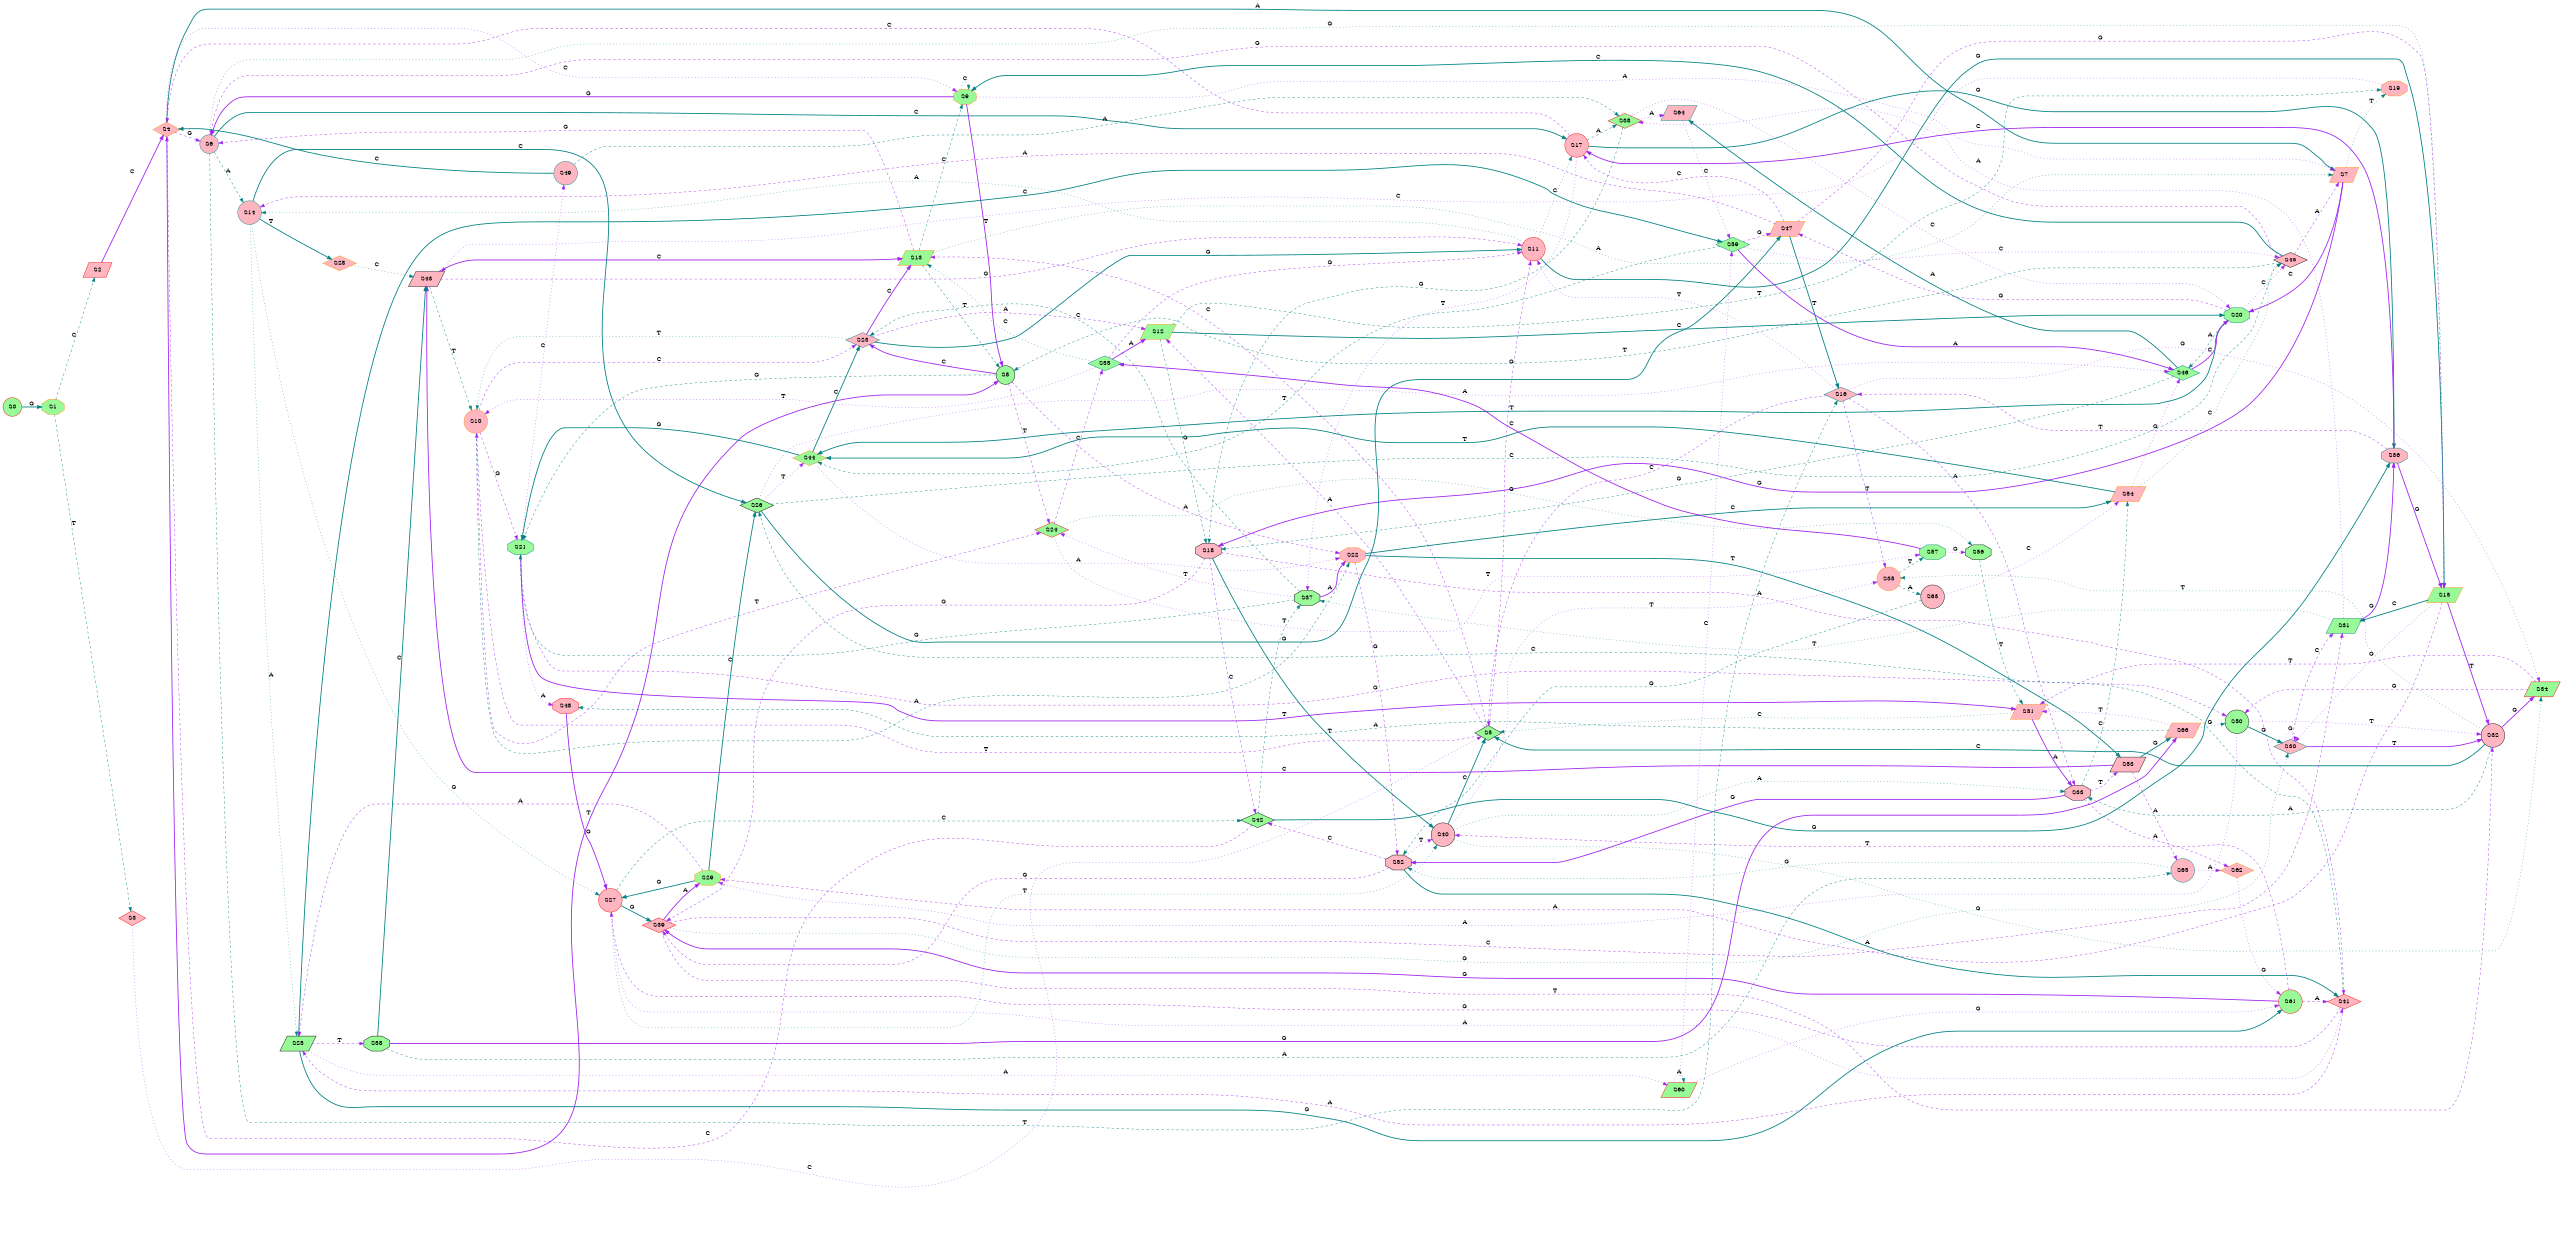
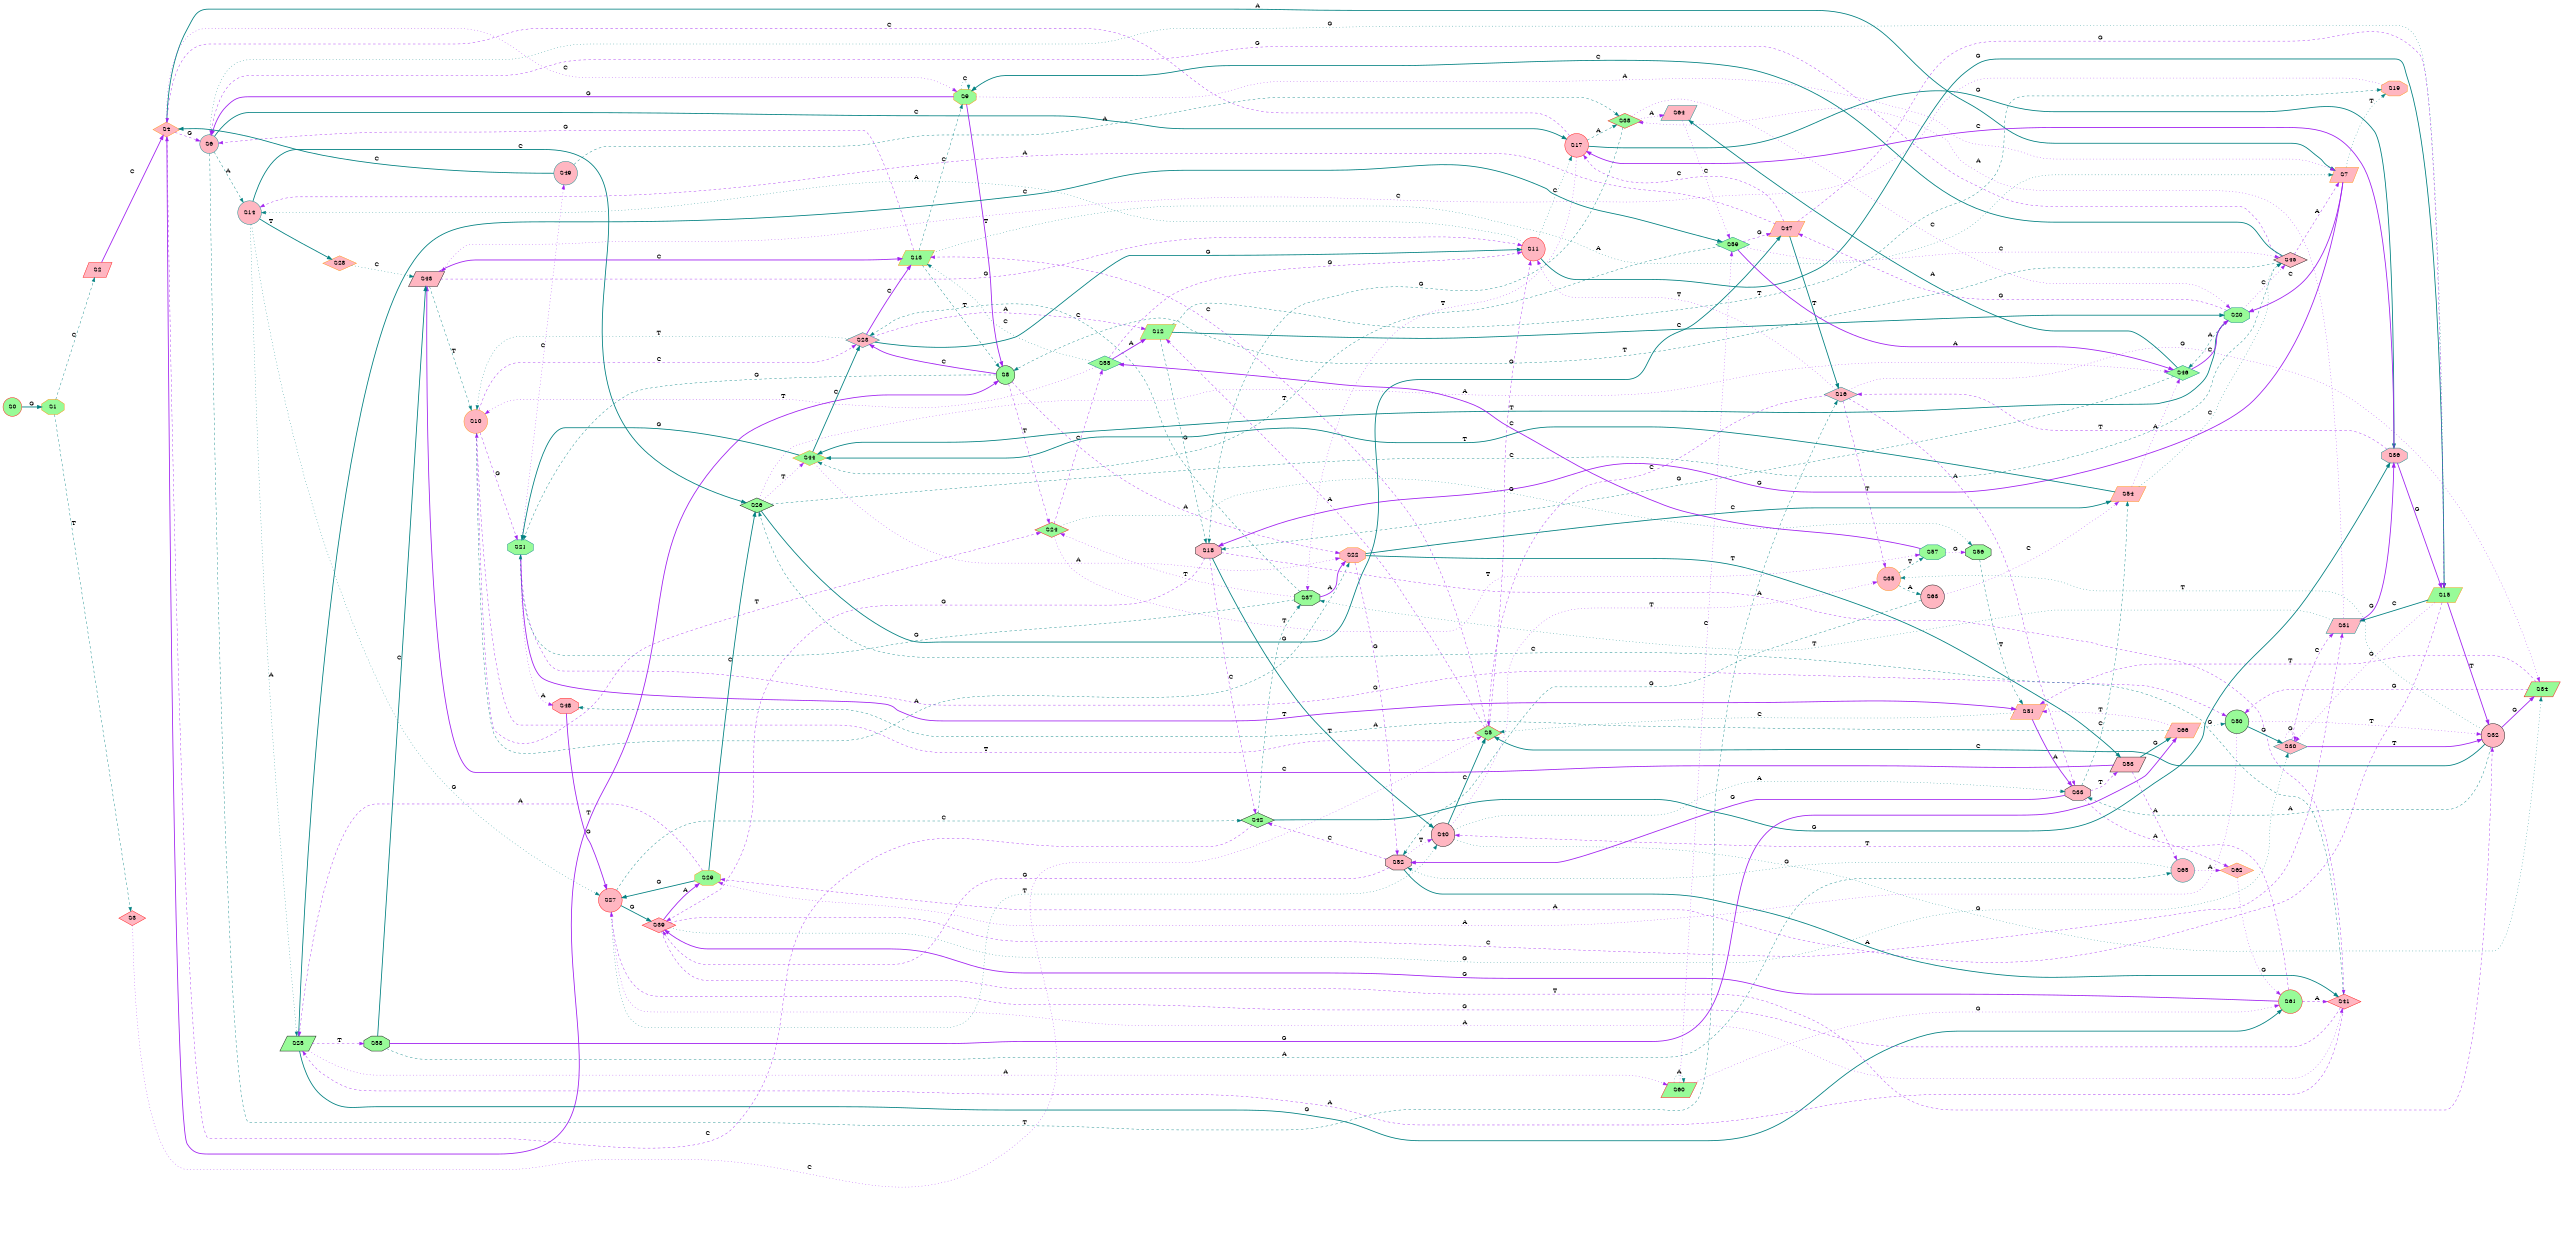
(2155, 427) -> (2155, 427)
(2344, 626) -> (2344, 626)
(1488, 733) -> (1488, 733)
